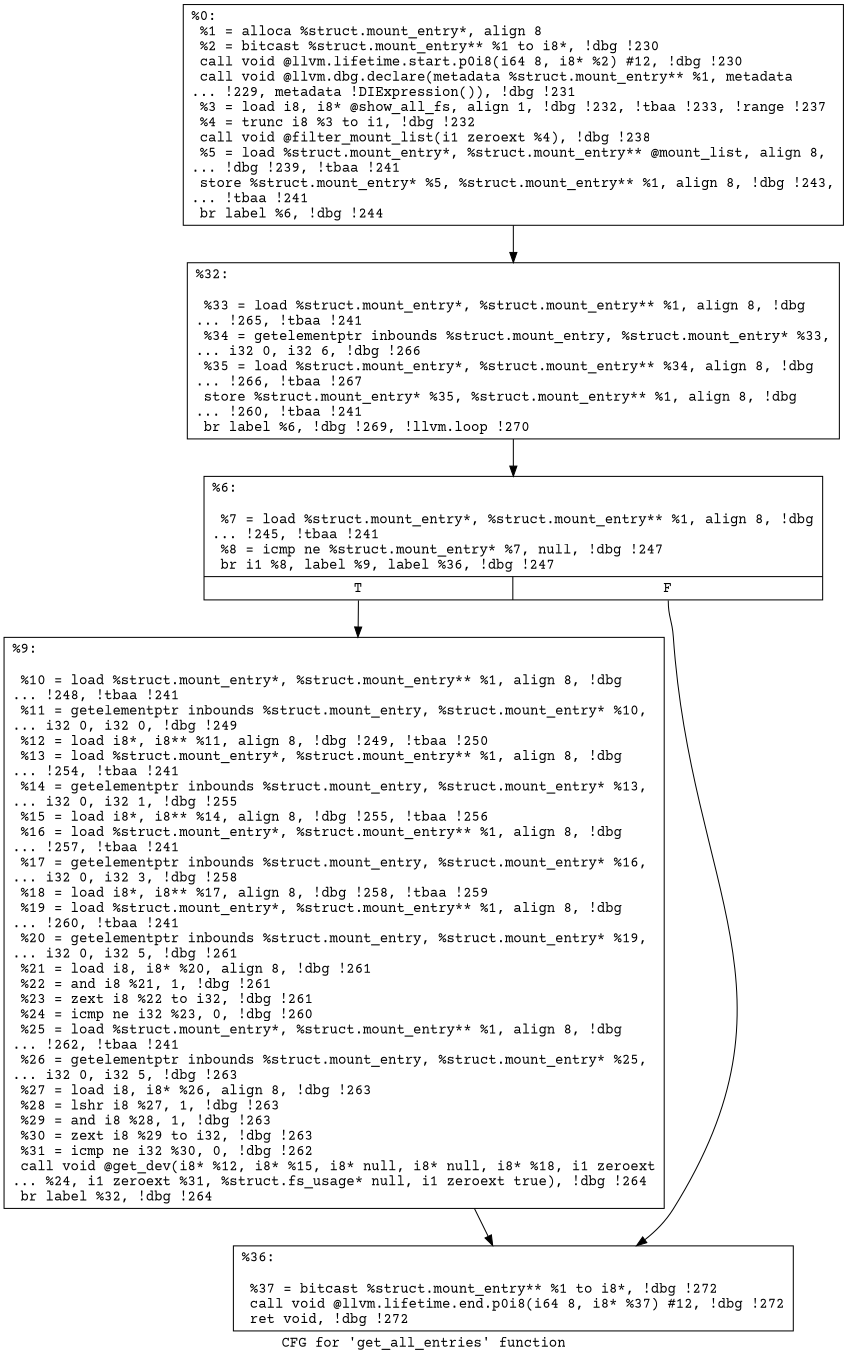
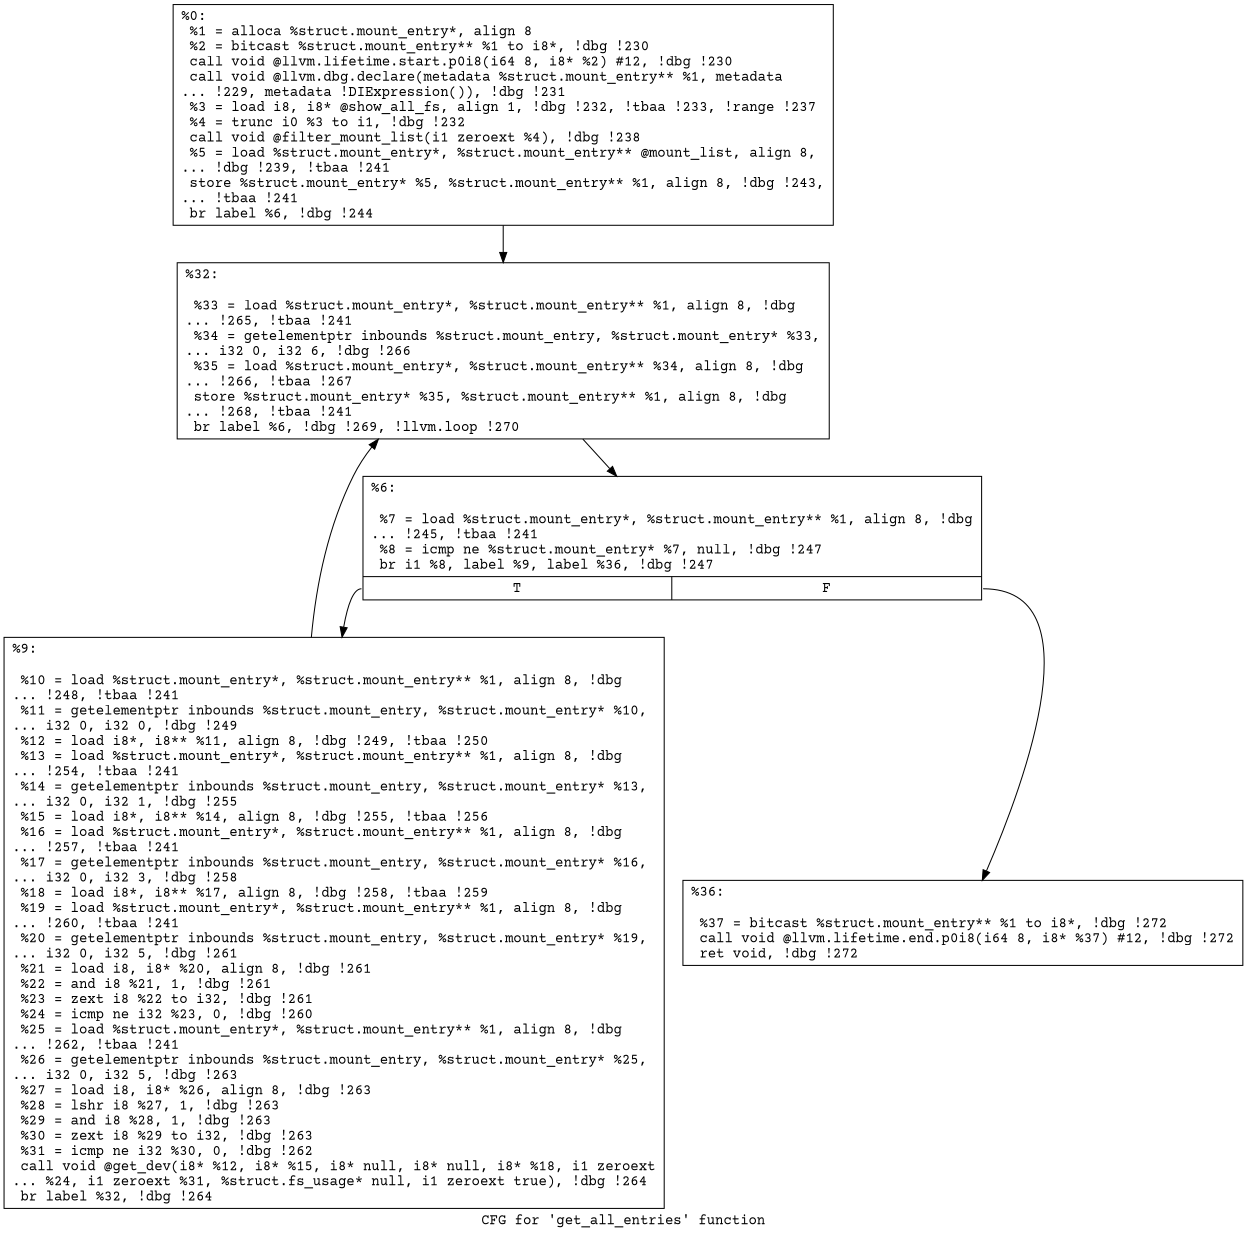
(334, 122) -> (323, 122)
(279, 412) -> (269, 412)
(481, 1222) -> (330, 538)
